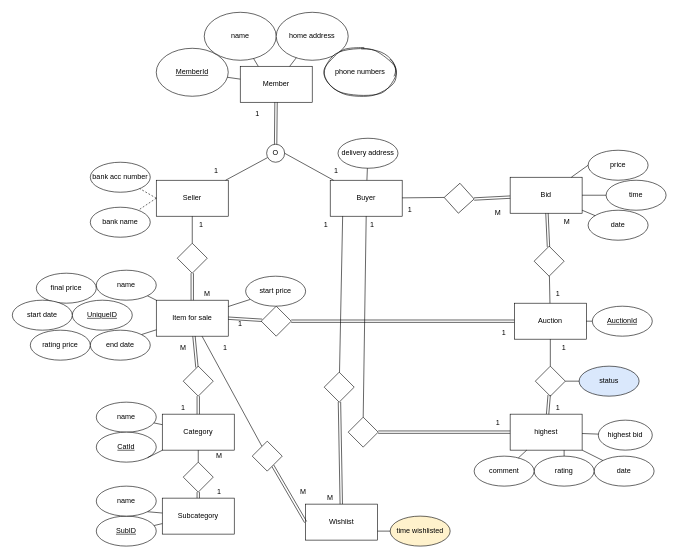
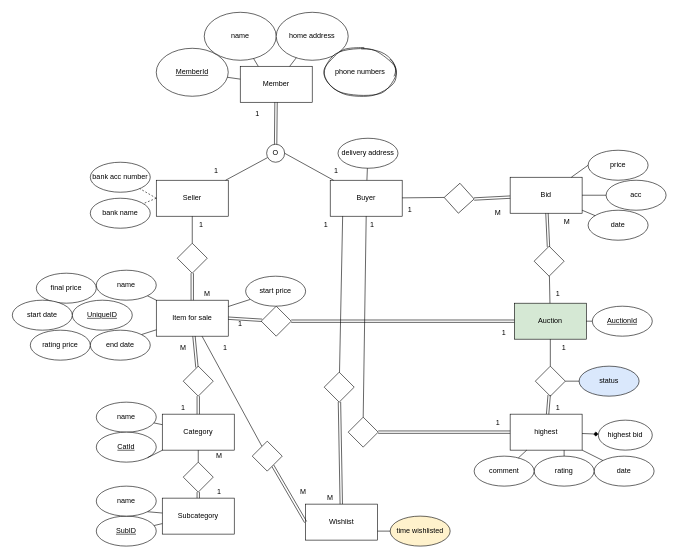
(636, 195) -> (636, 195)
(120, 222) -> (120, 213)
(551, 321) -> (551, 321)
(596, 434) -> (593, 434)
